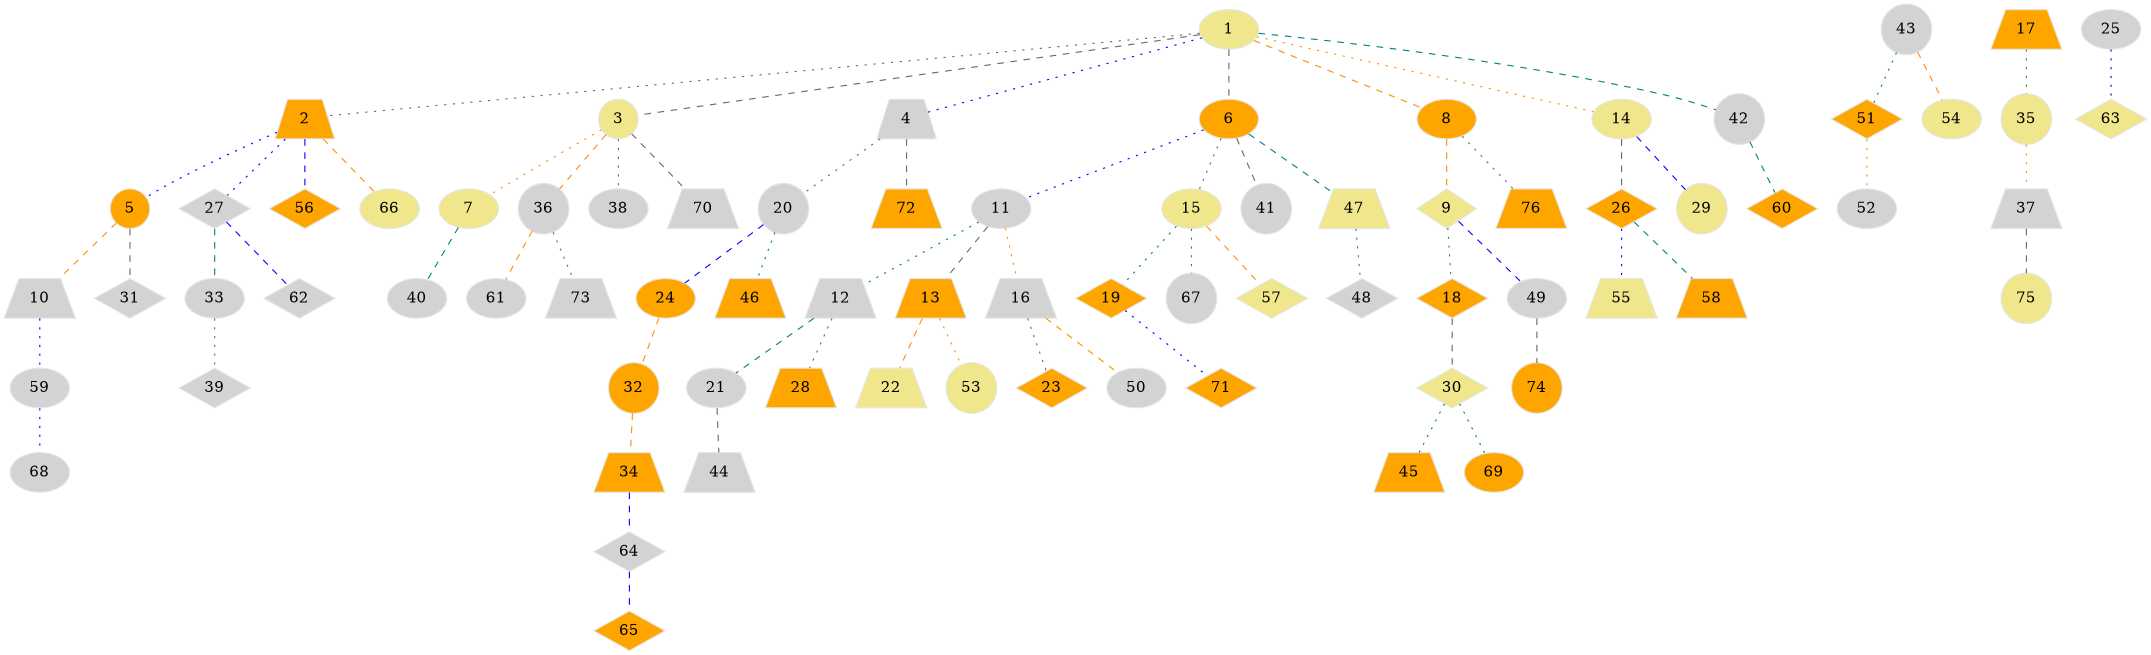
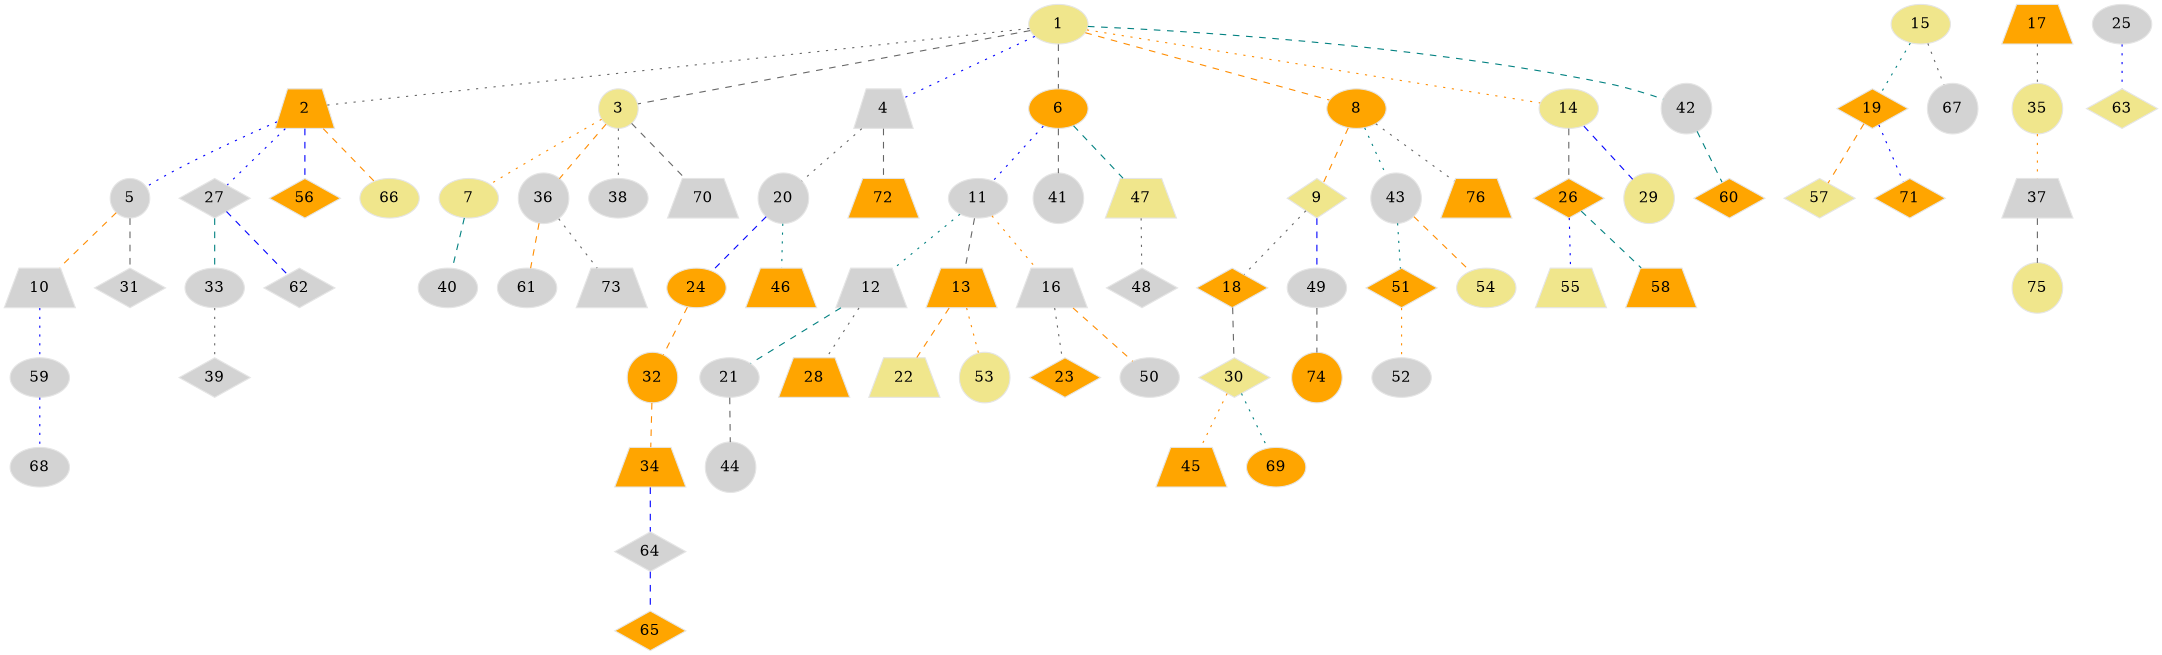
none -> (1375, 151)
(1210, 164) -> none
(130, 209) -> (130, 198)
(1233, 256) -> (1846, 153)
(1432, 428) -> (1214, 420)
(720, 472) -> (731, 467)
